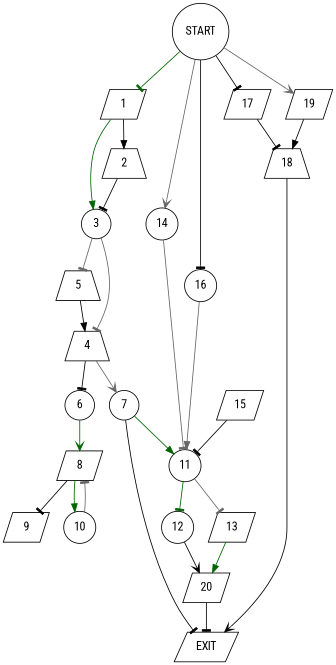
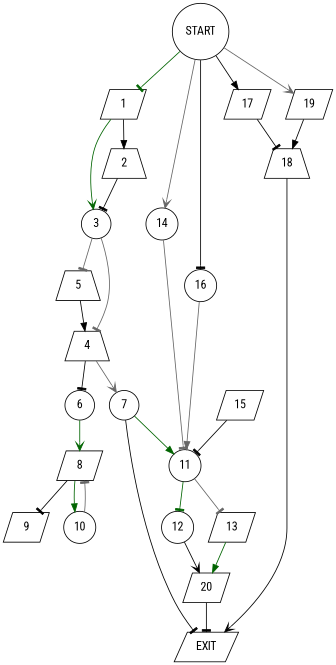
(226, 71) -> (225, 69)
(92, 158) -> (92, 158)
